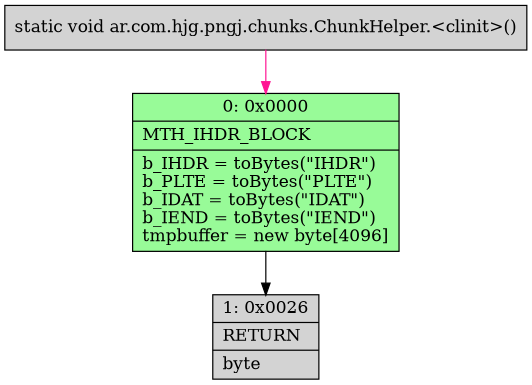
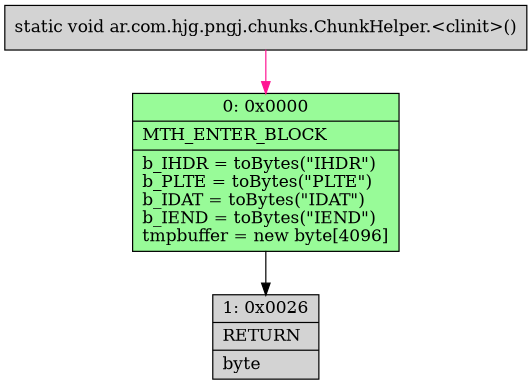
(227, 135) -> (235, 135)
